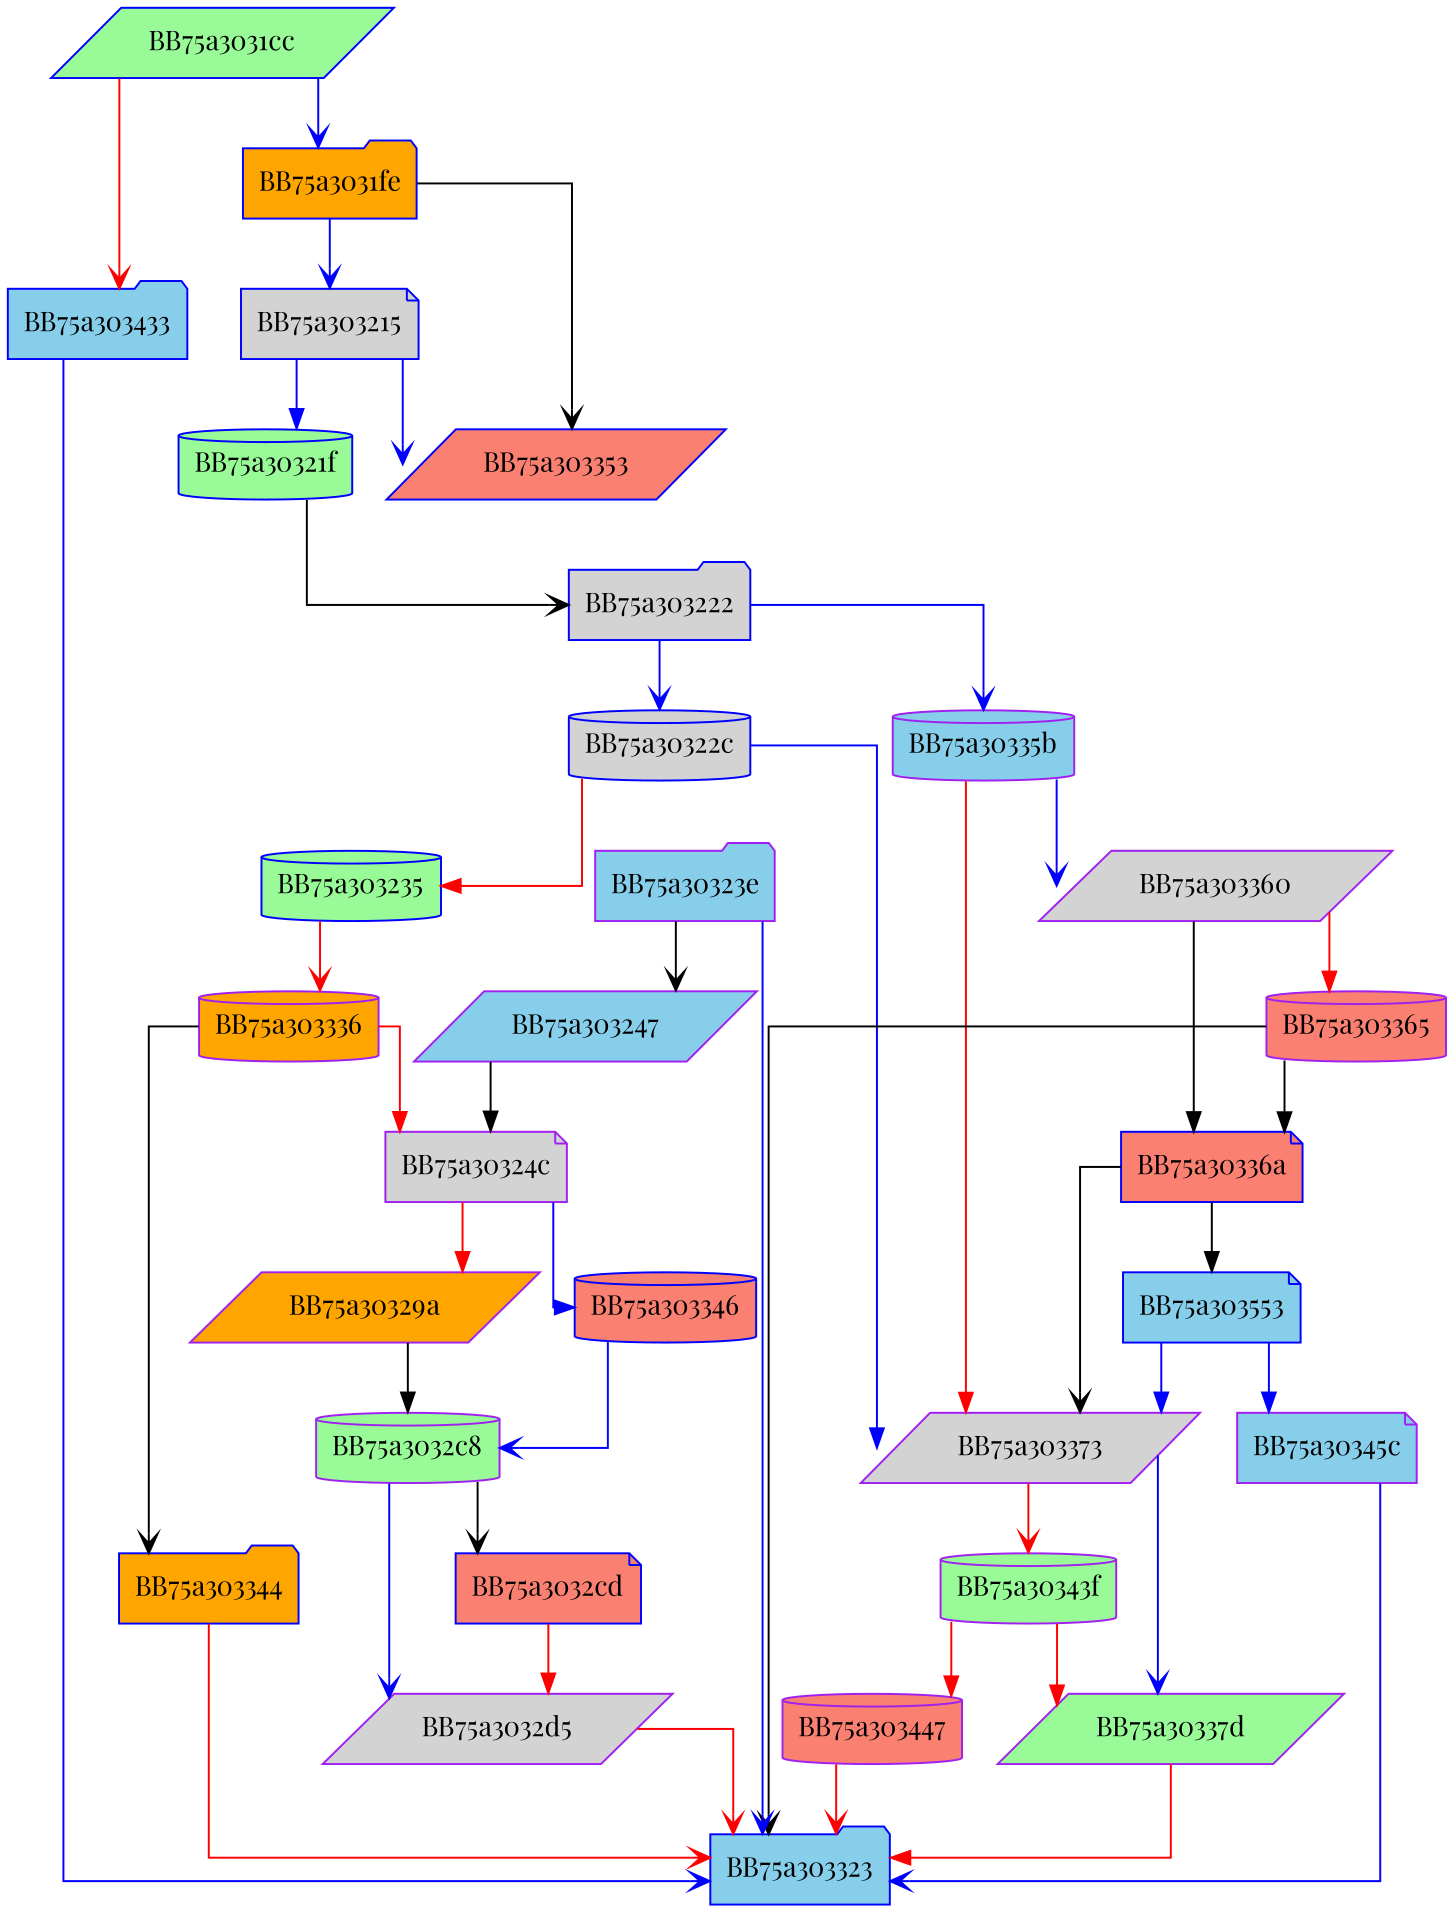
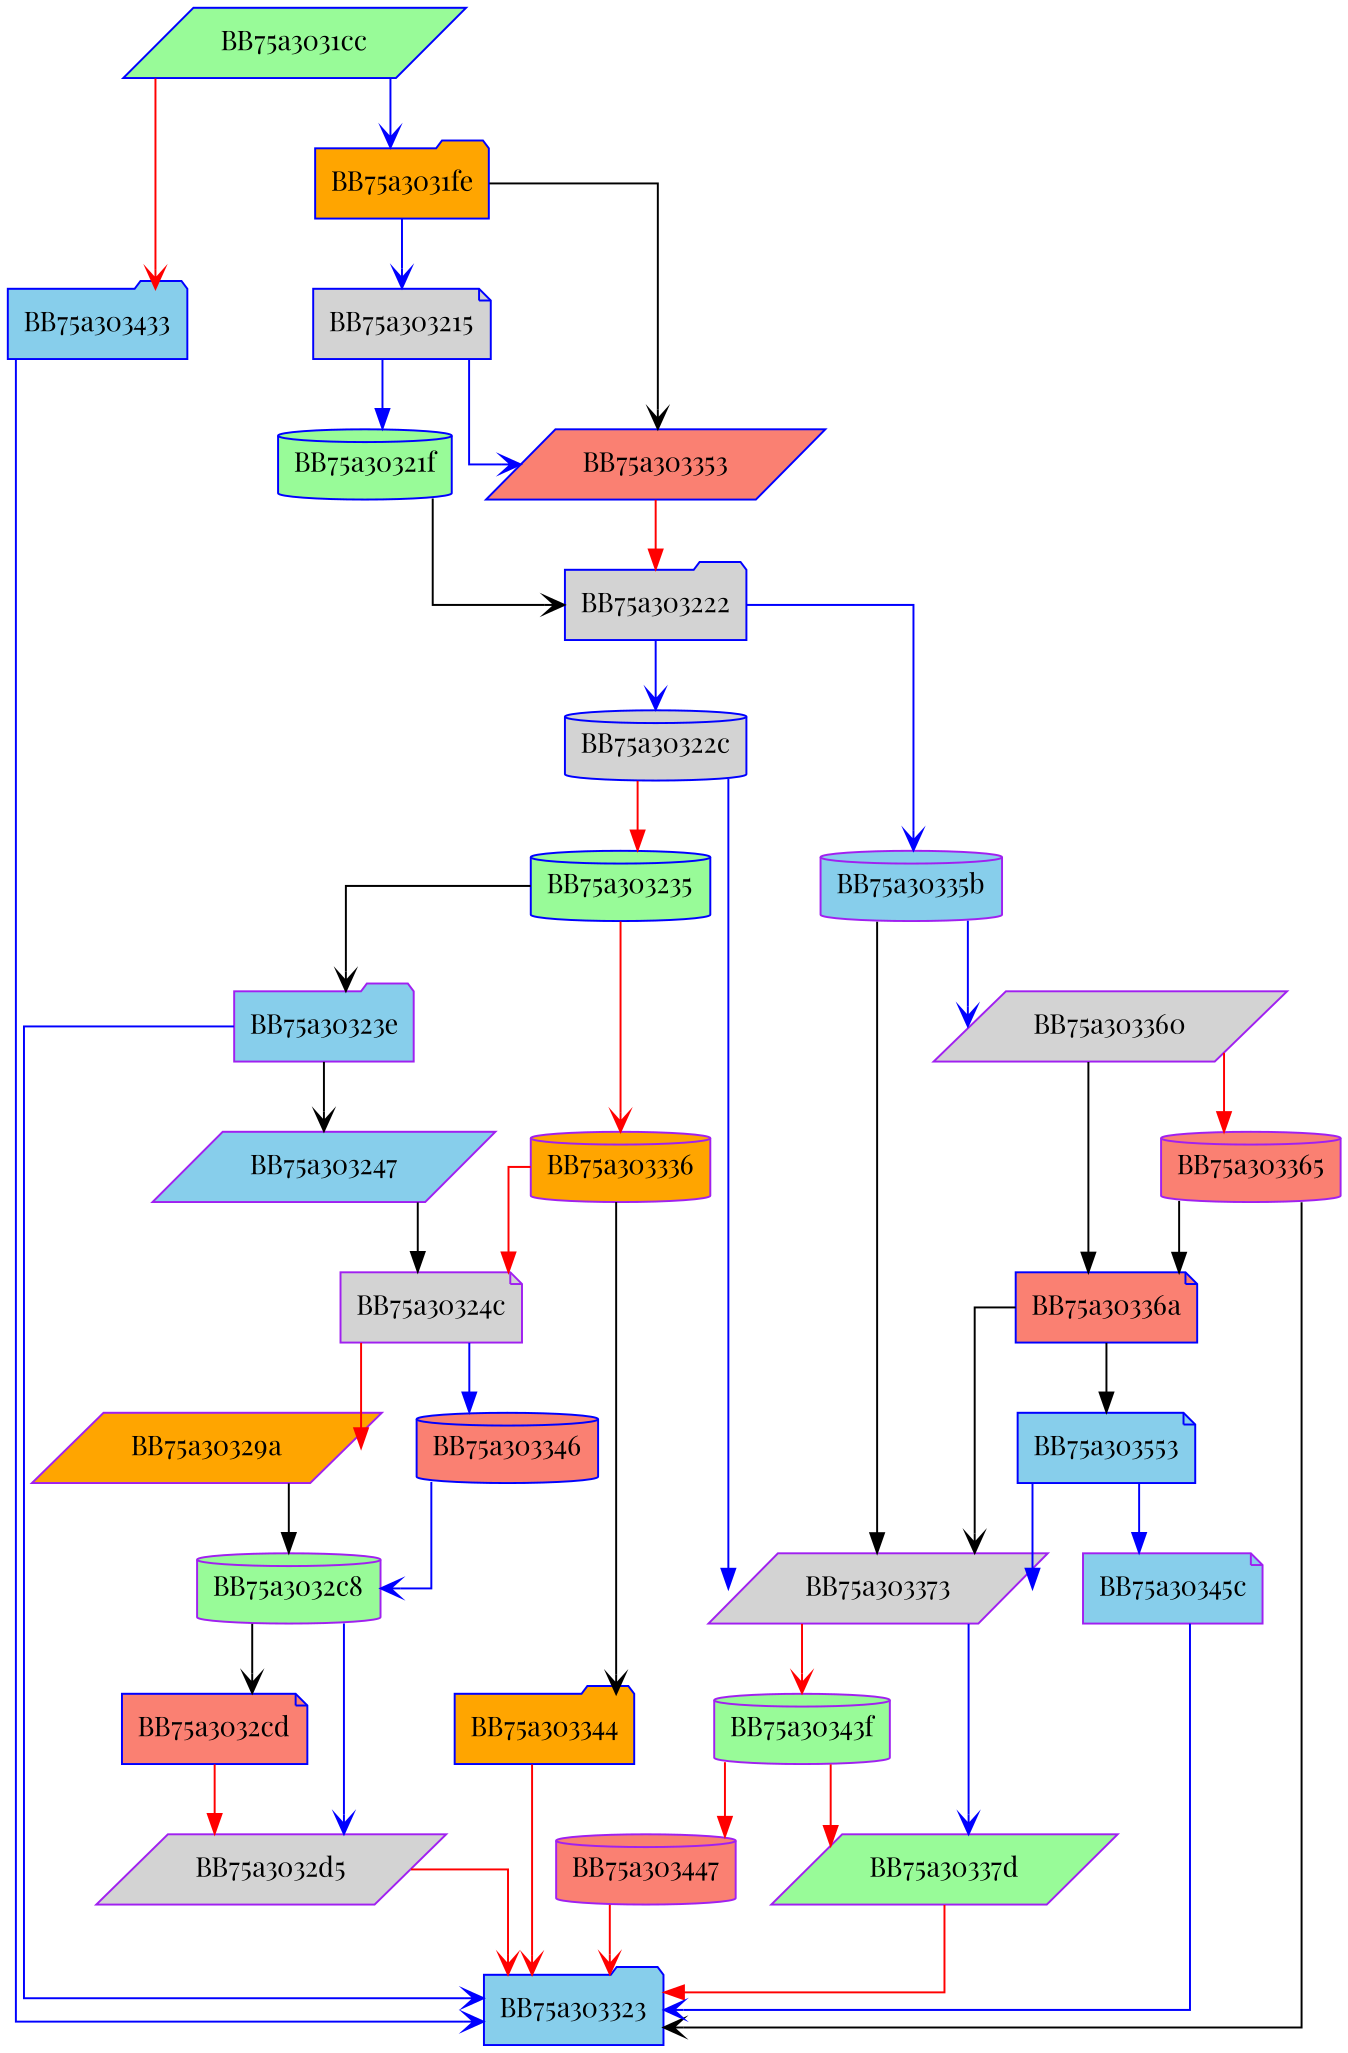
none -> (656, 525)
none -> (395, 886)
(966, 1087) -> (877, 1227)
